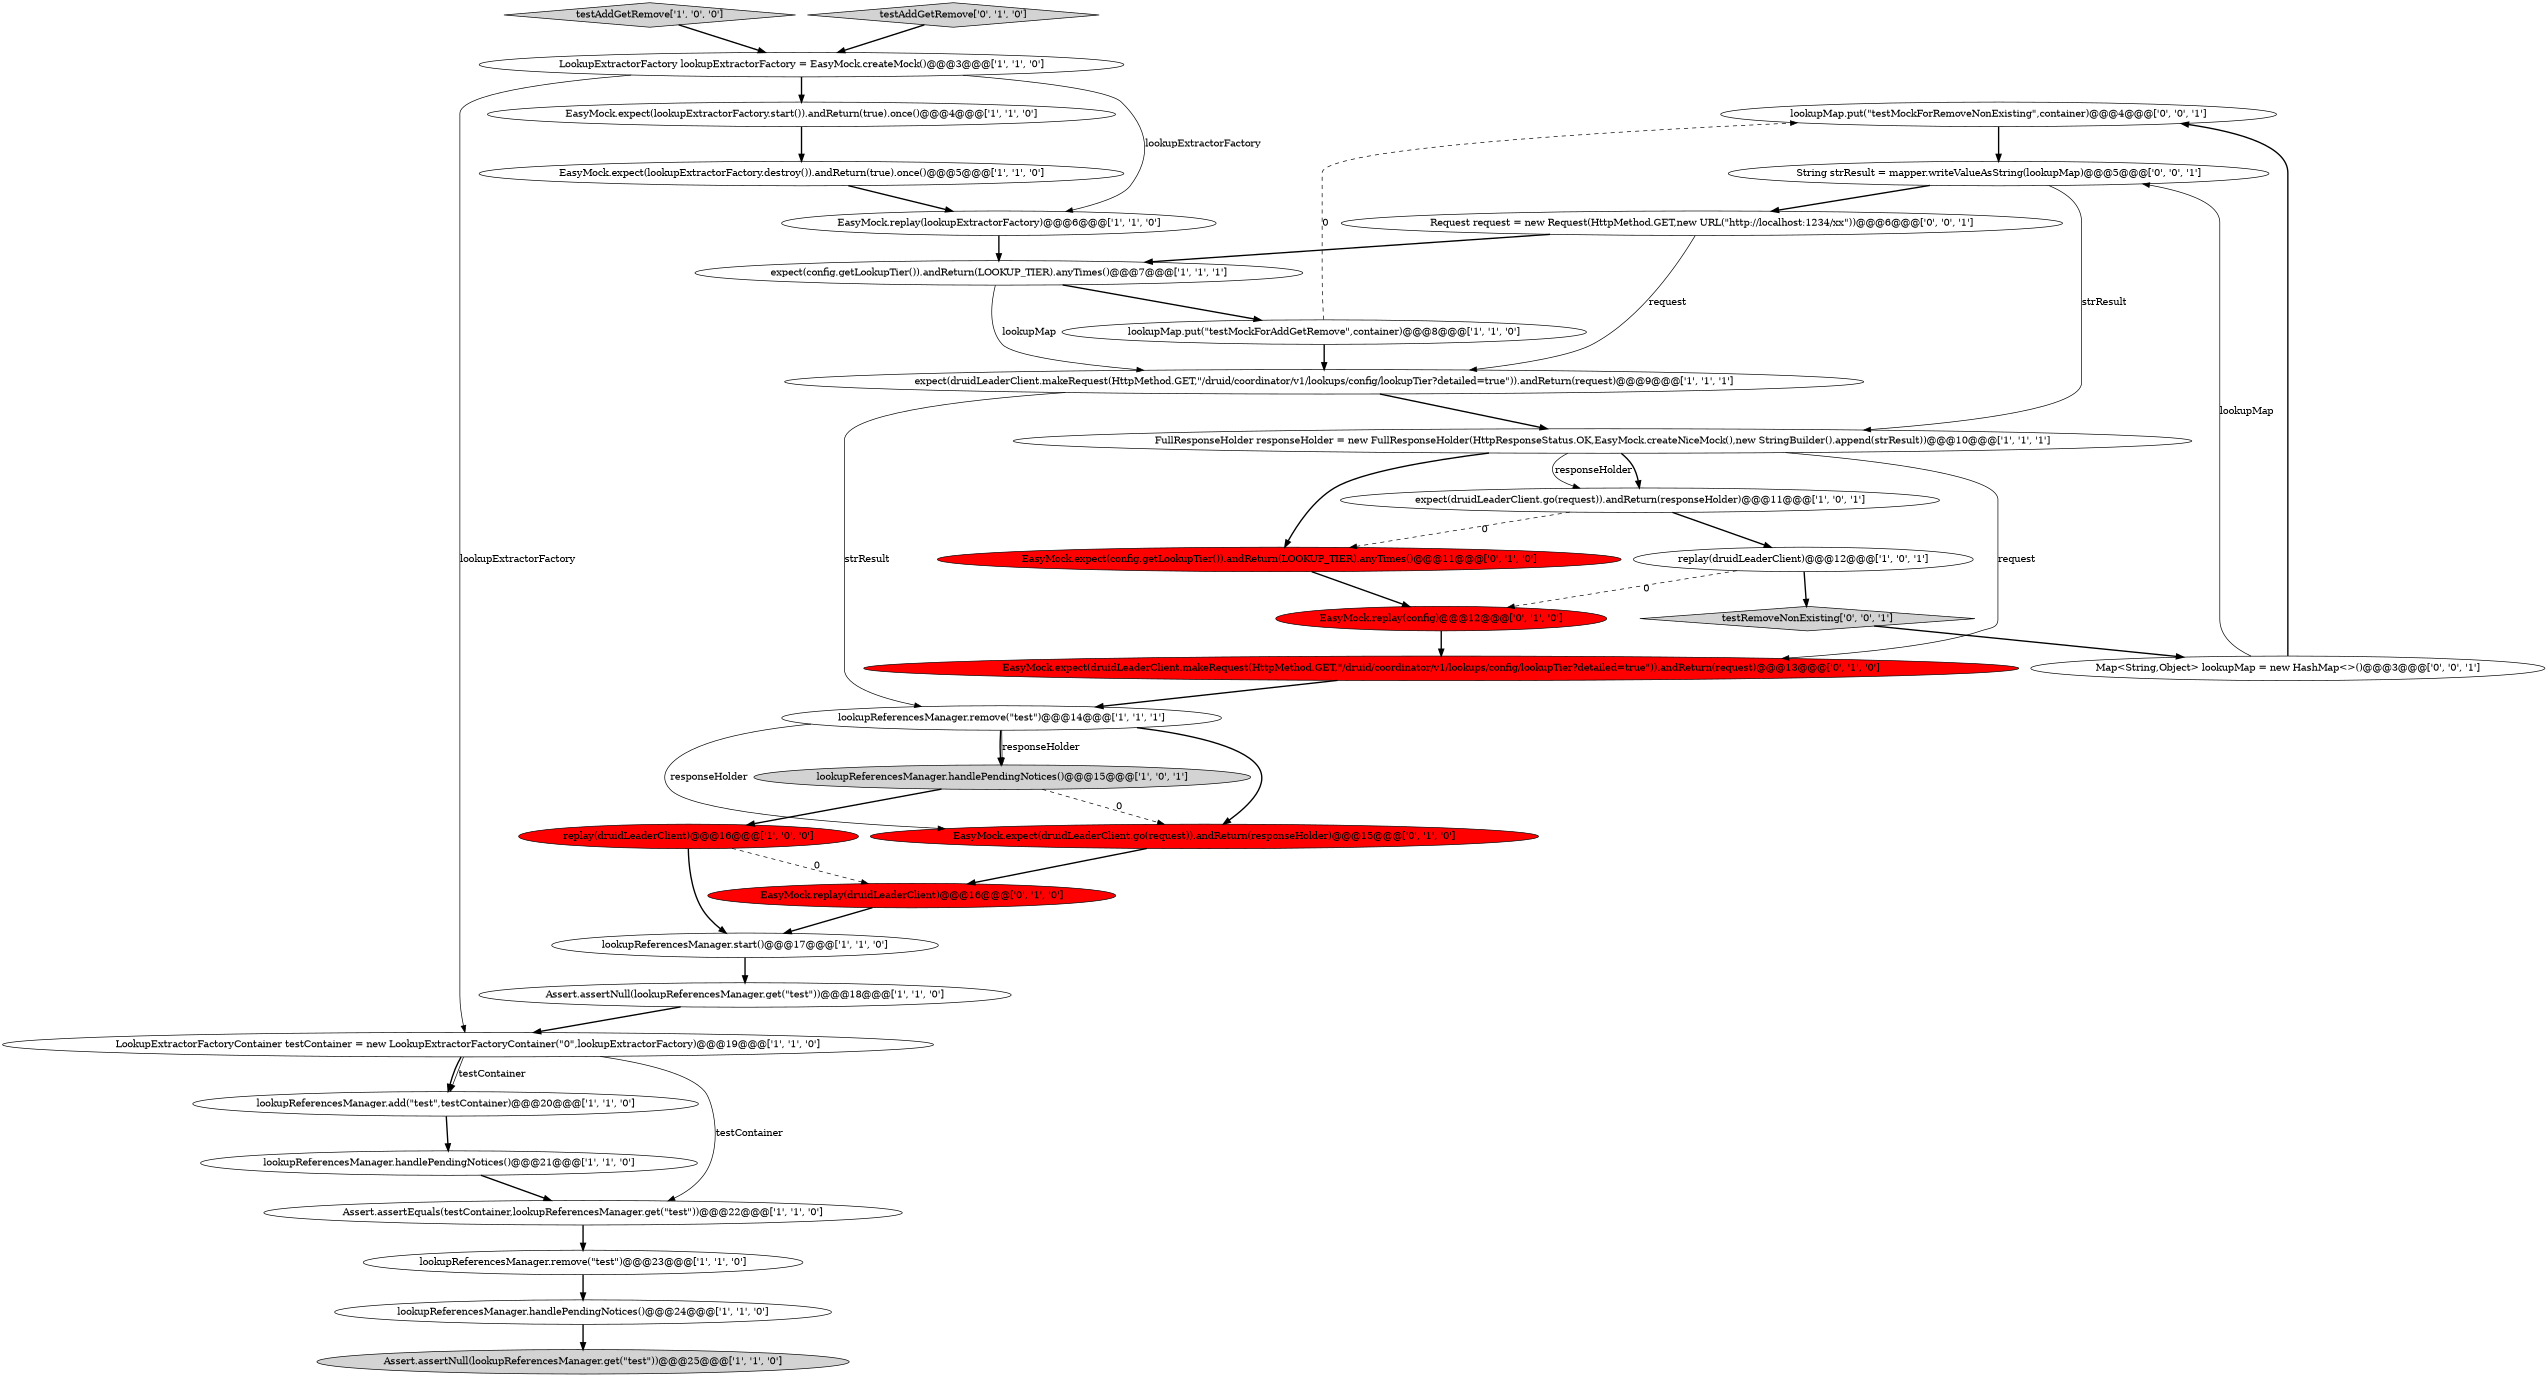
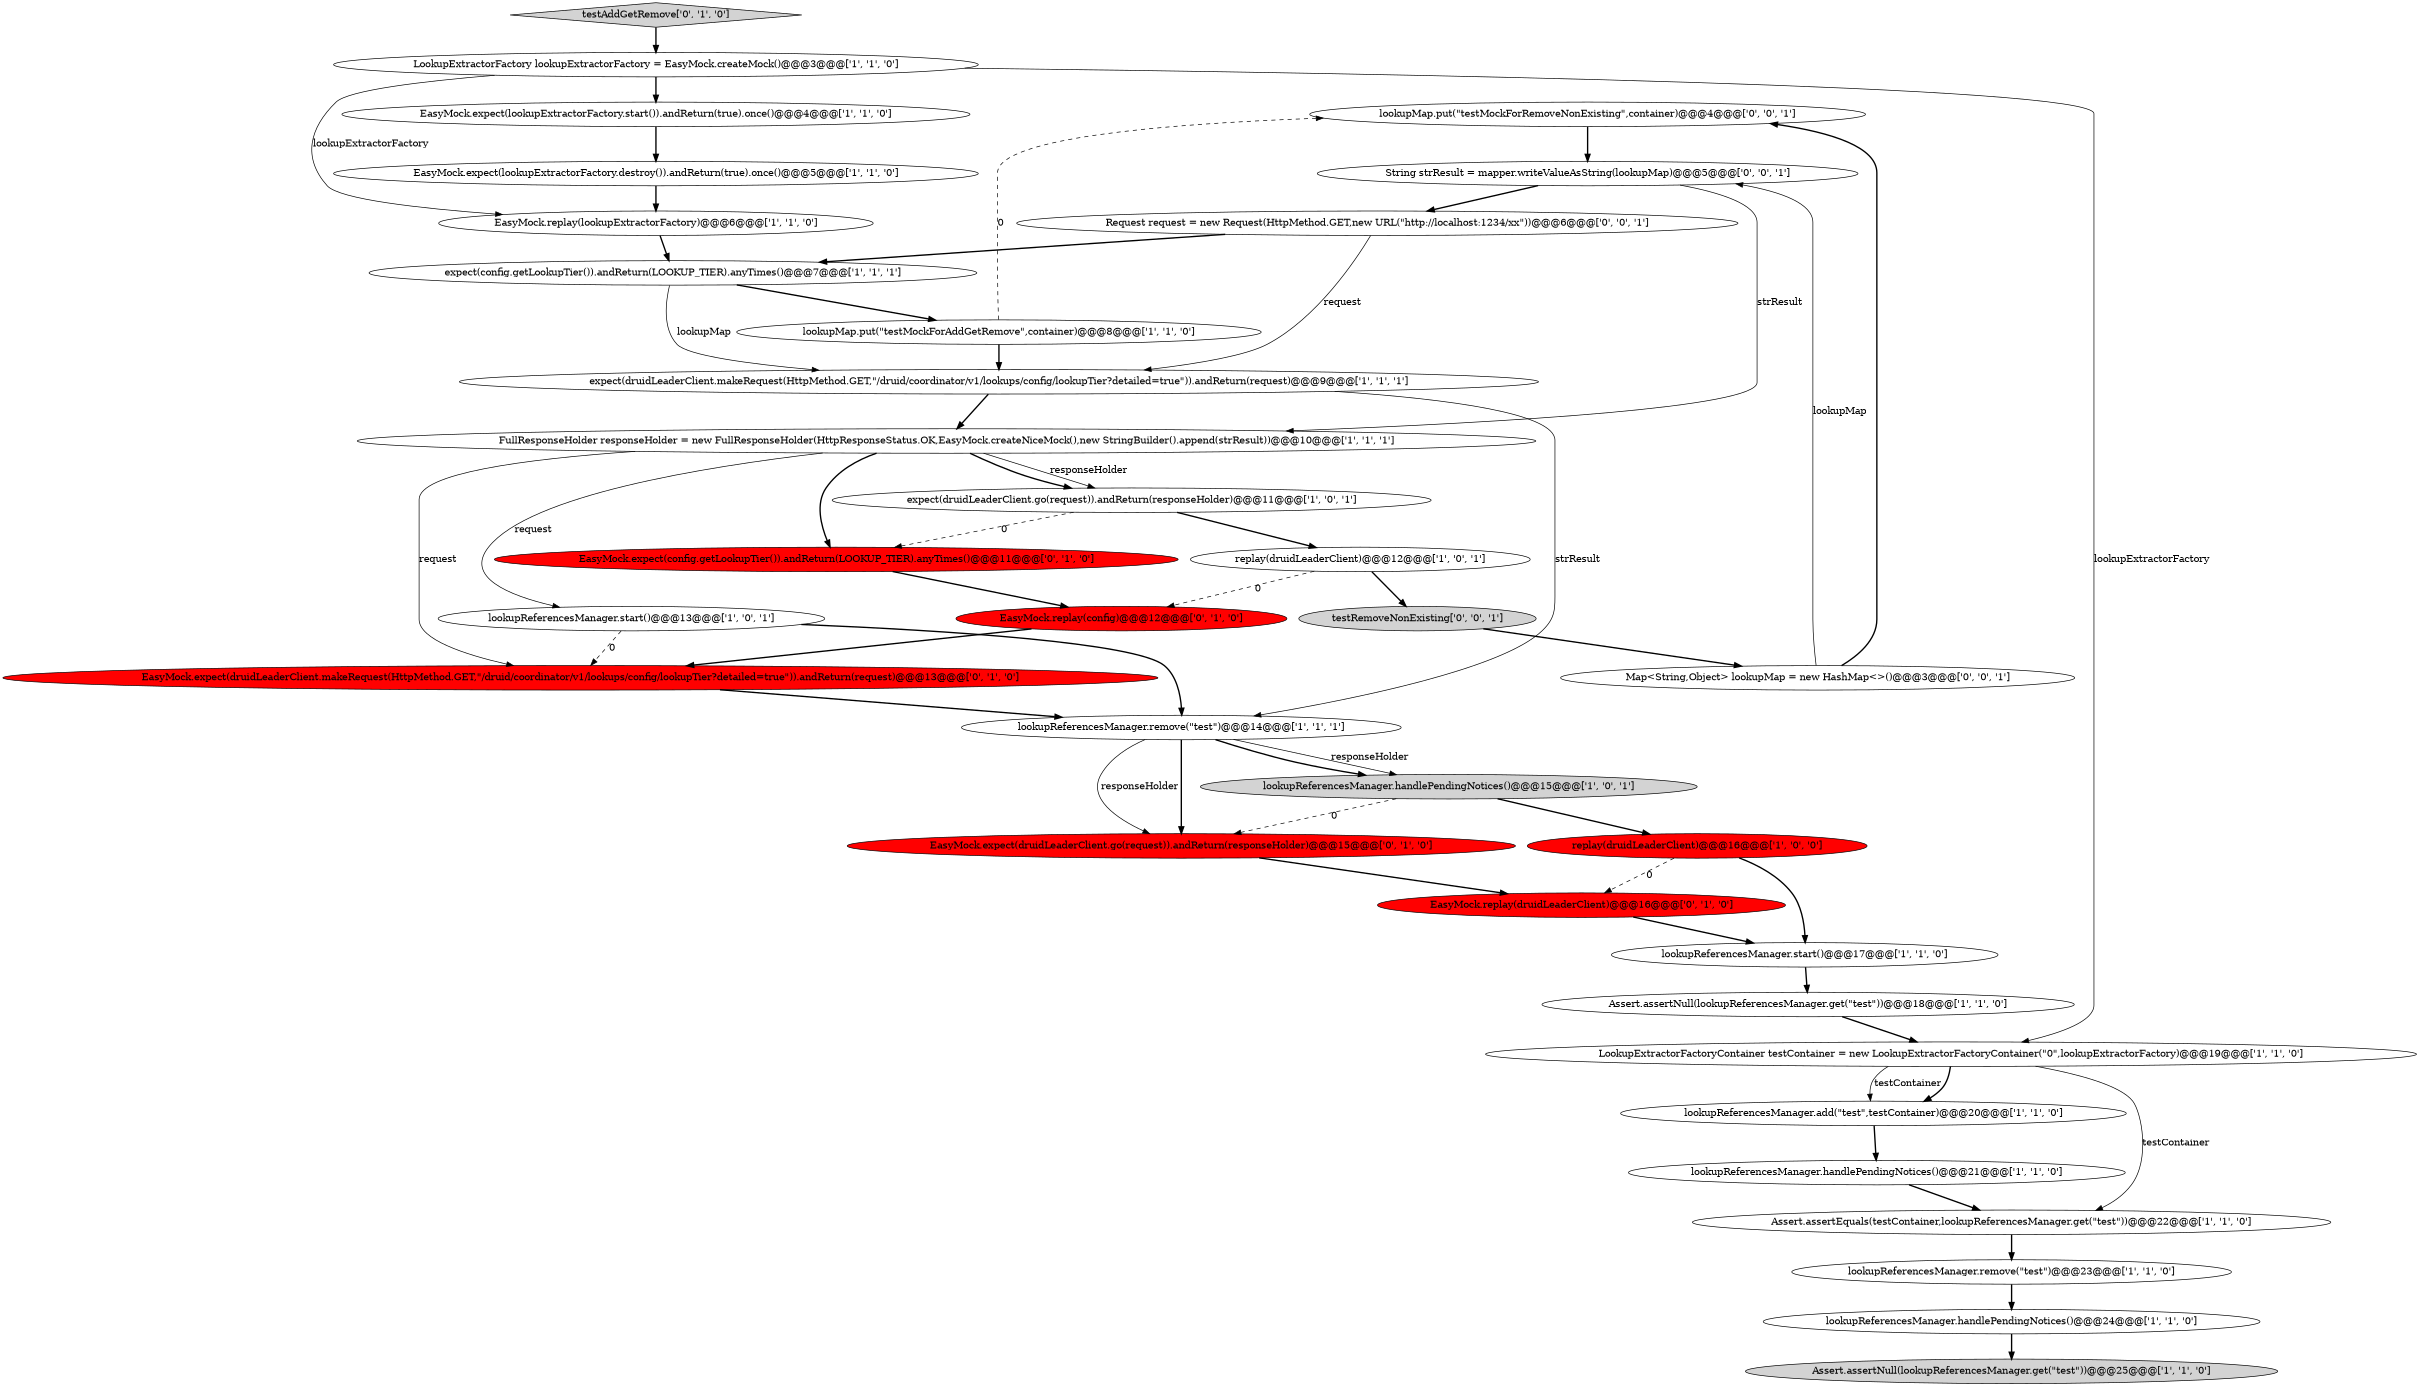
(650, 15) -> none
none -> (631, 619)
(1807, 619) -> (1417, 619)
